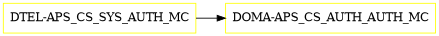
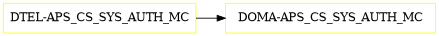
(331, 18) -> (331, 18)
